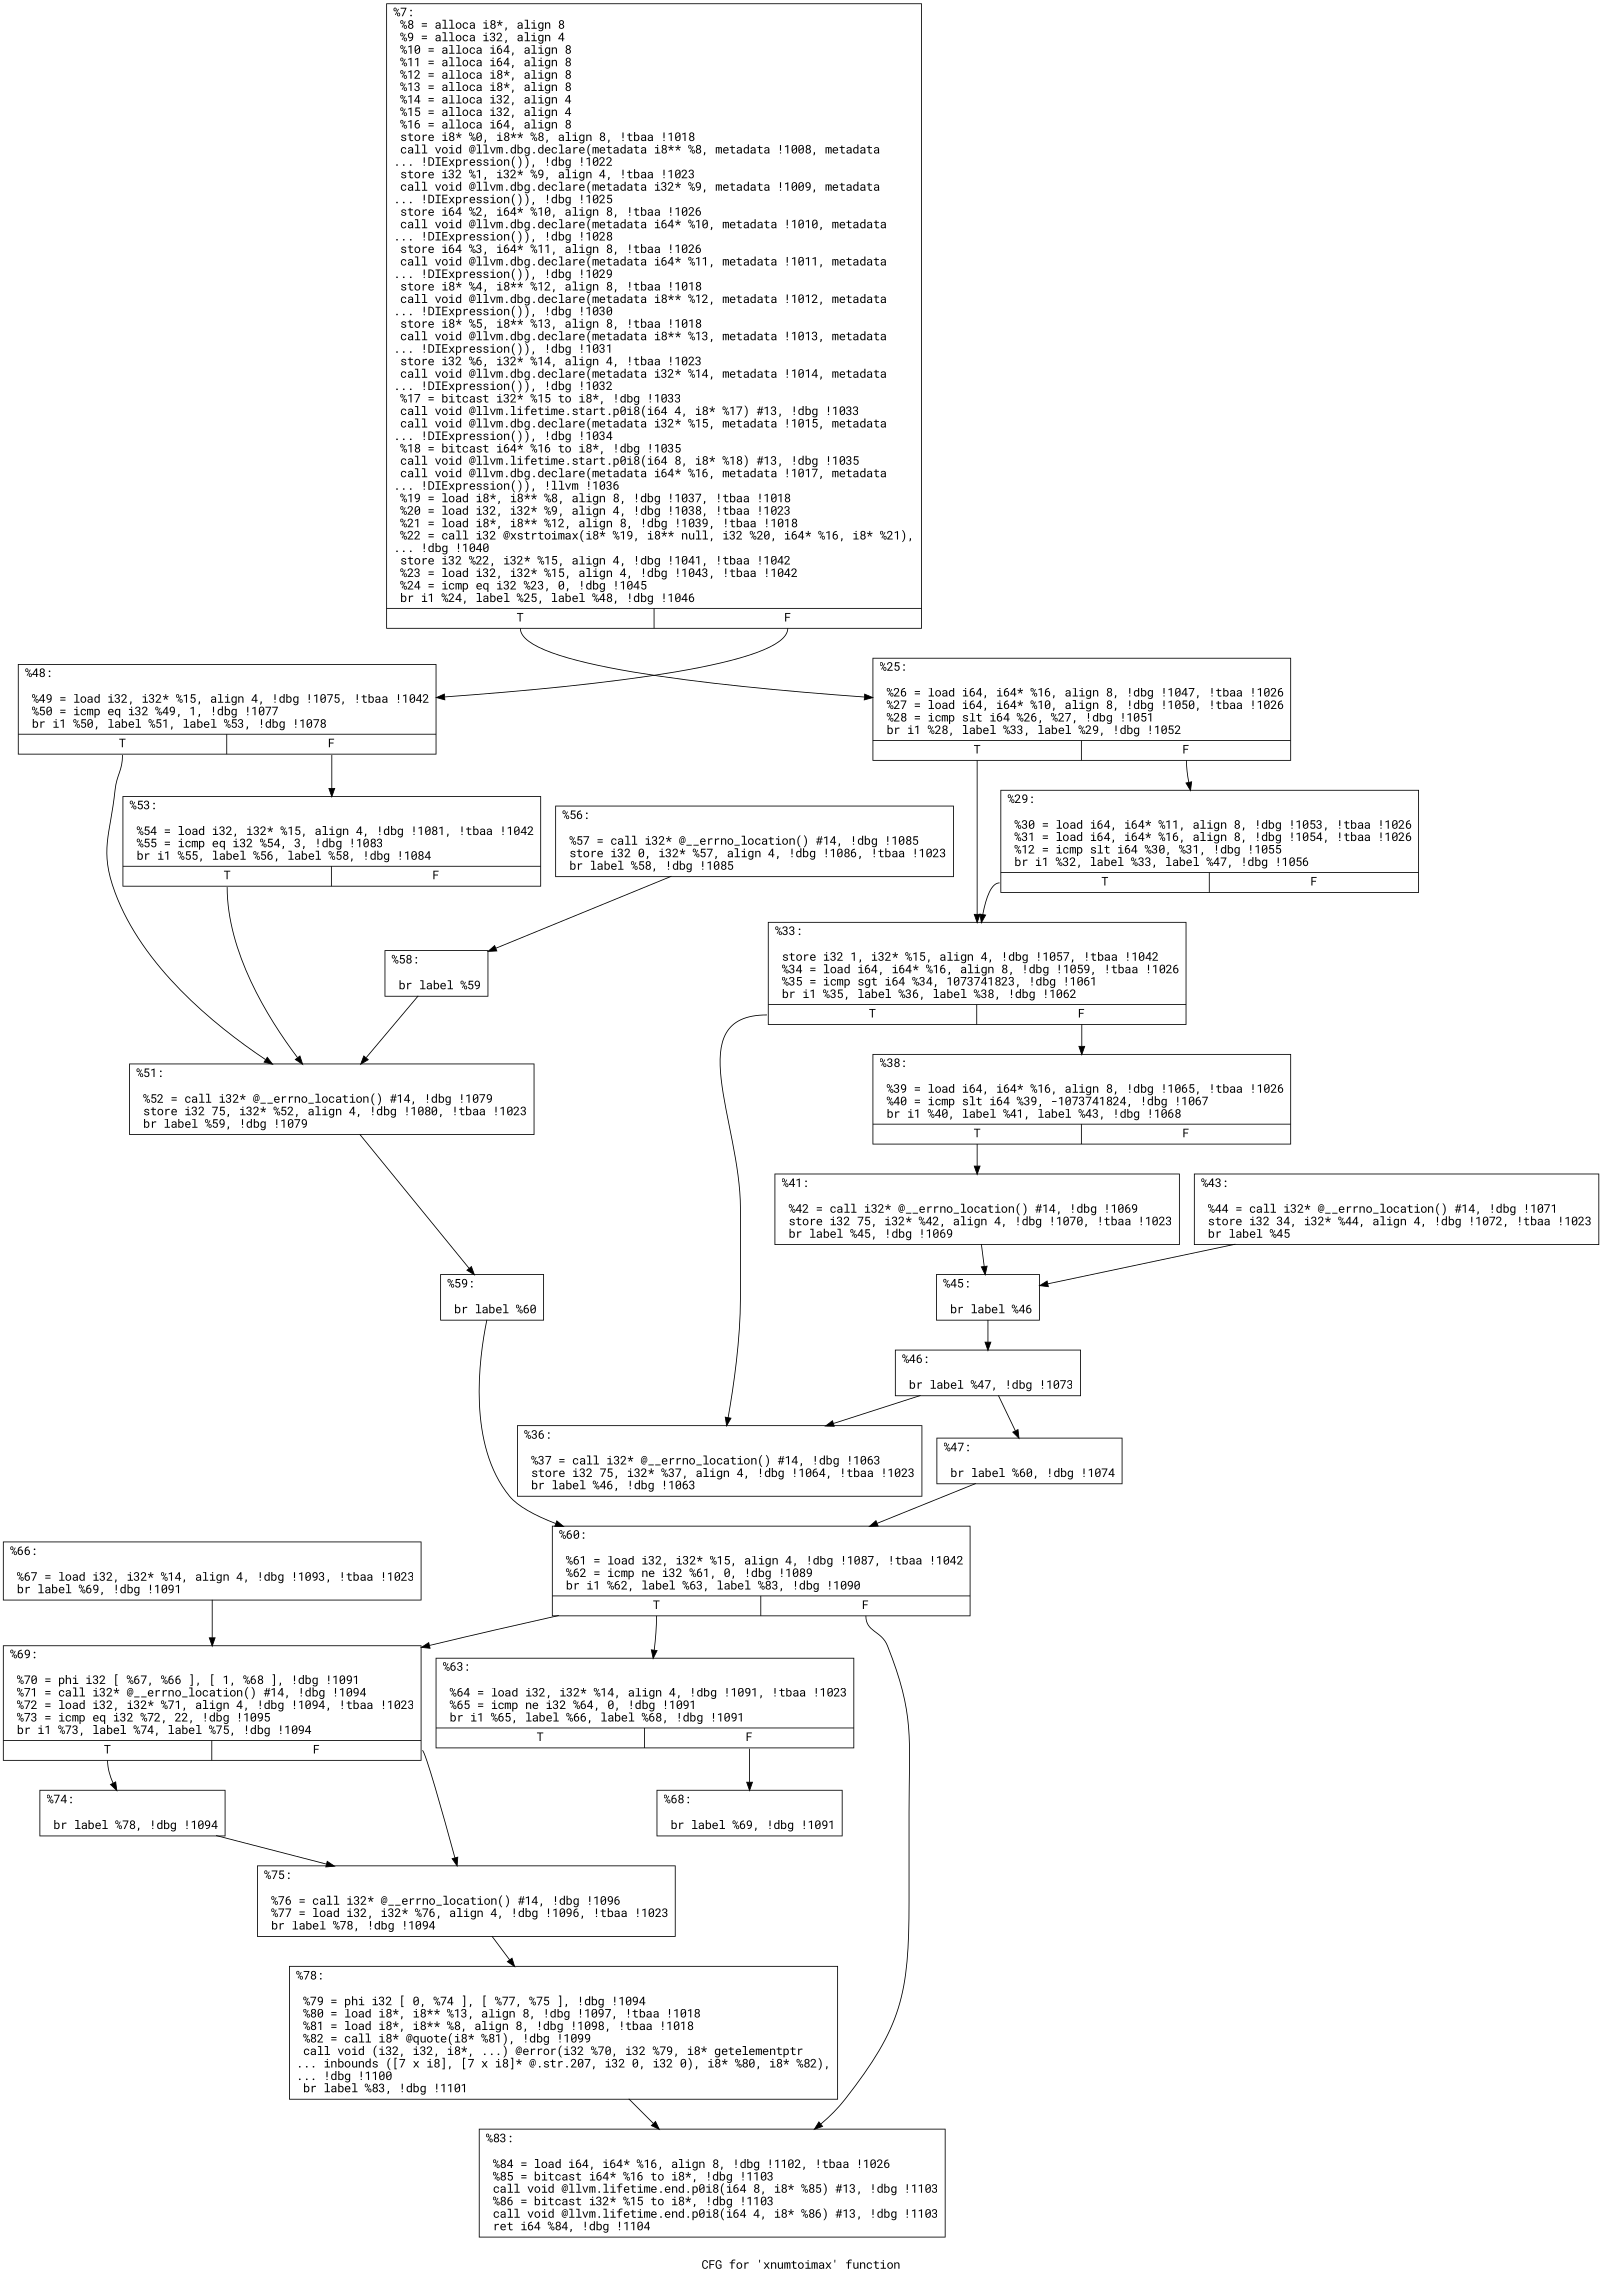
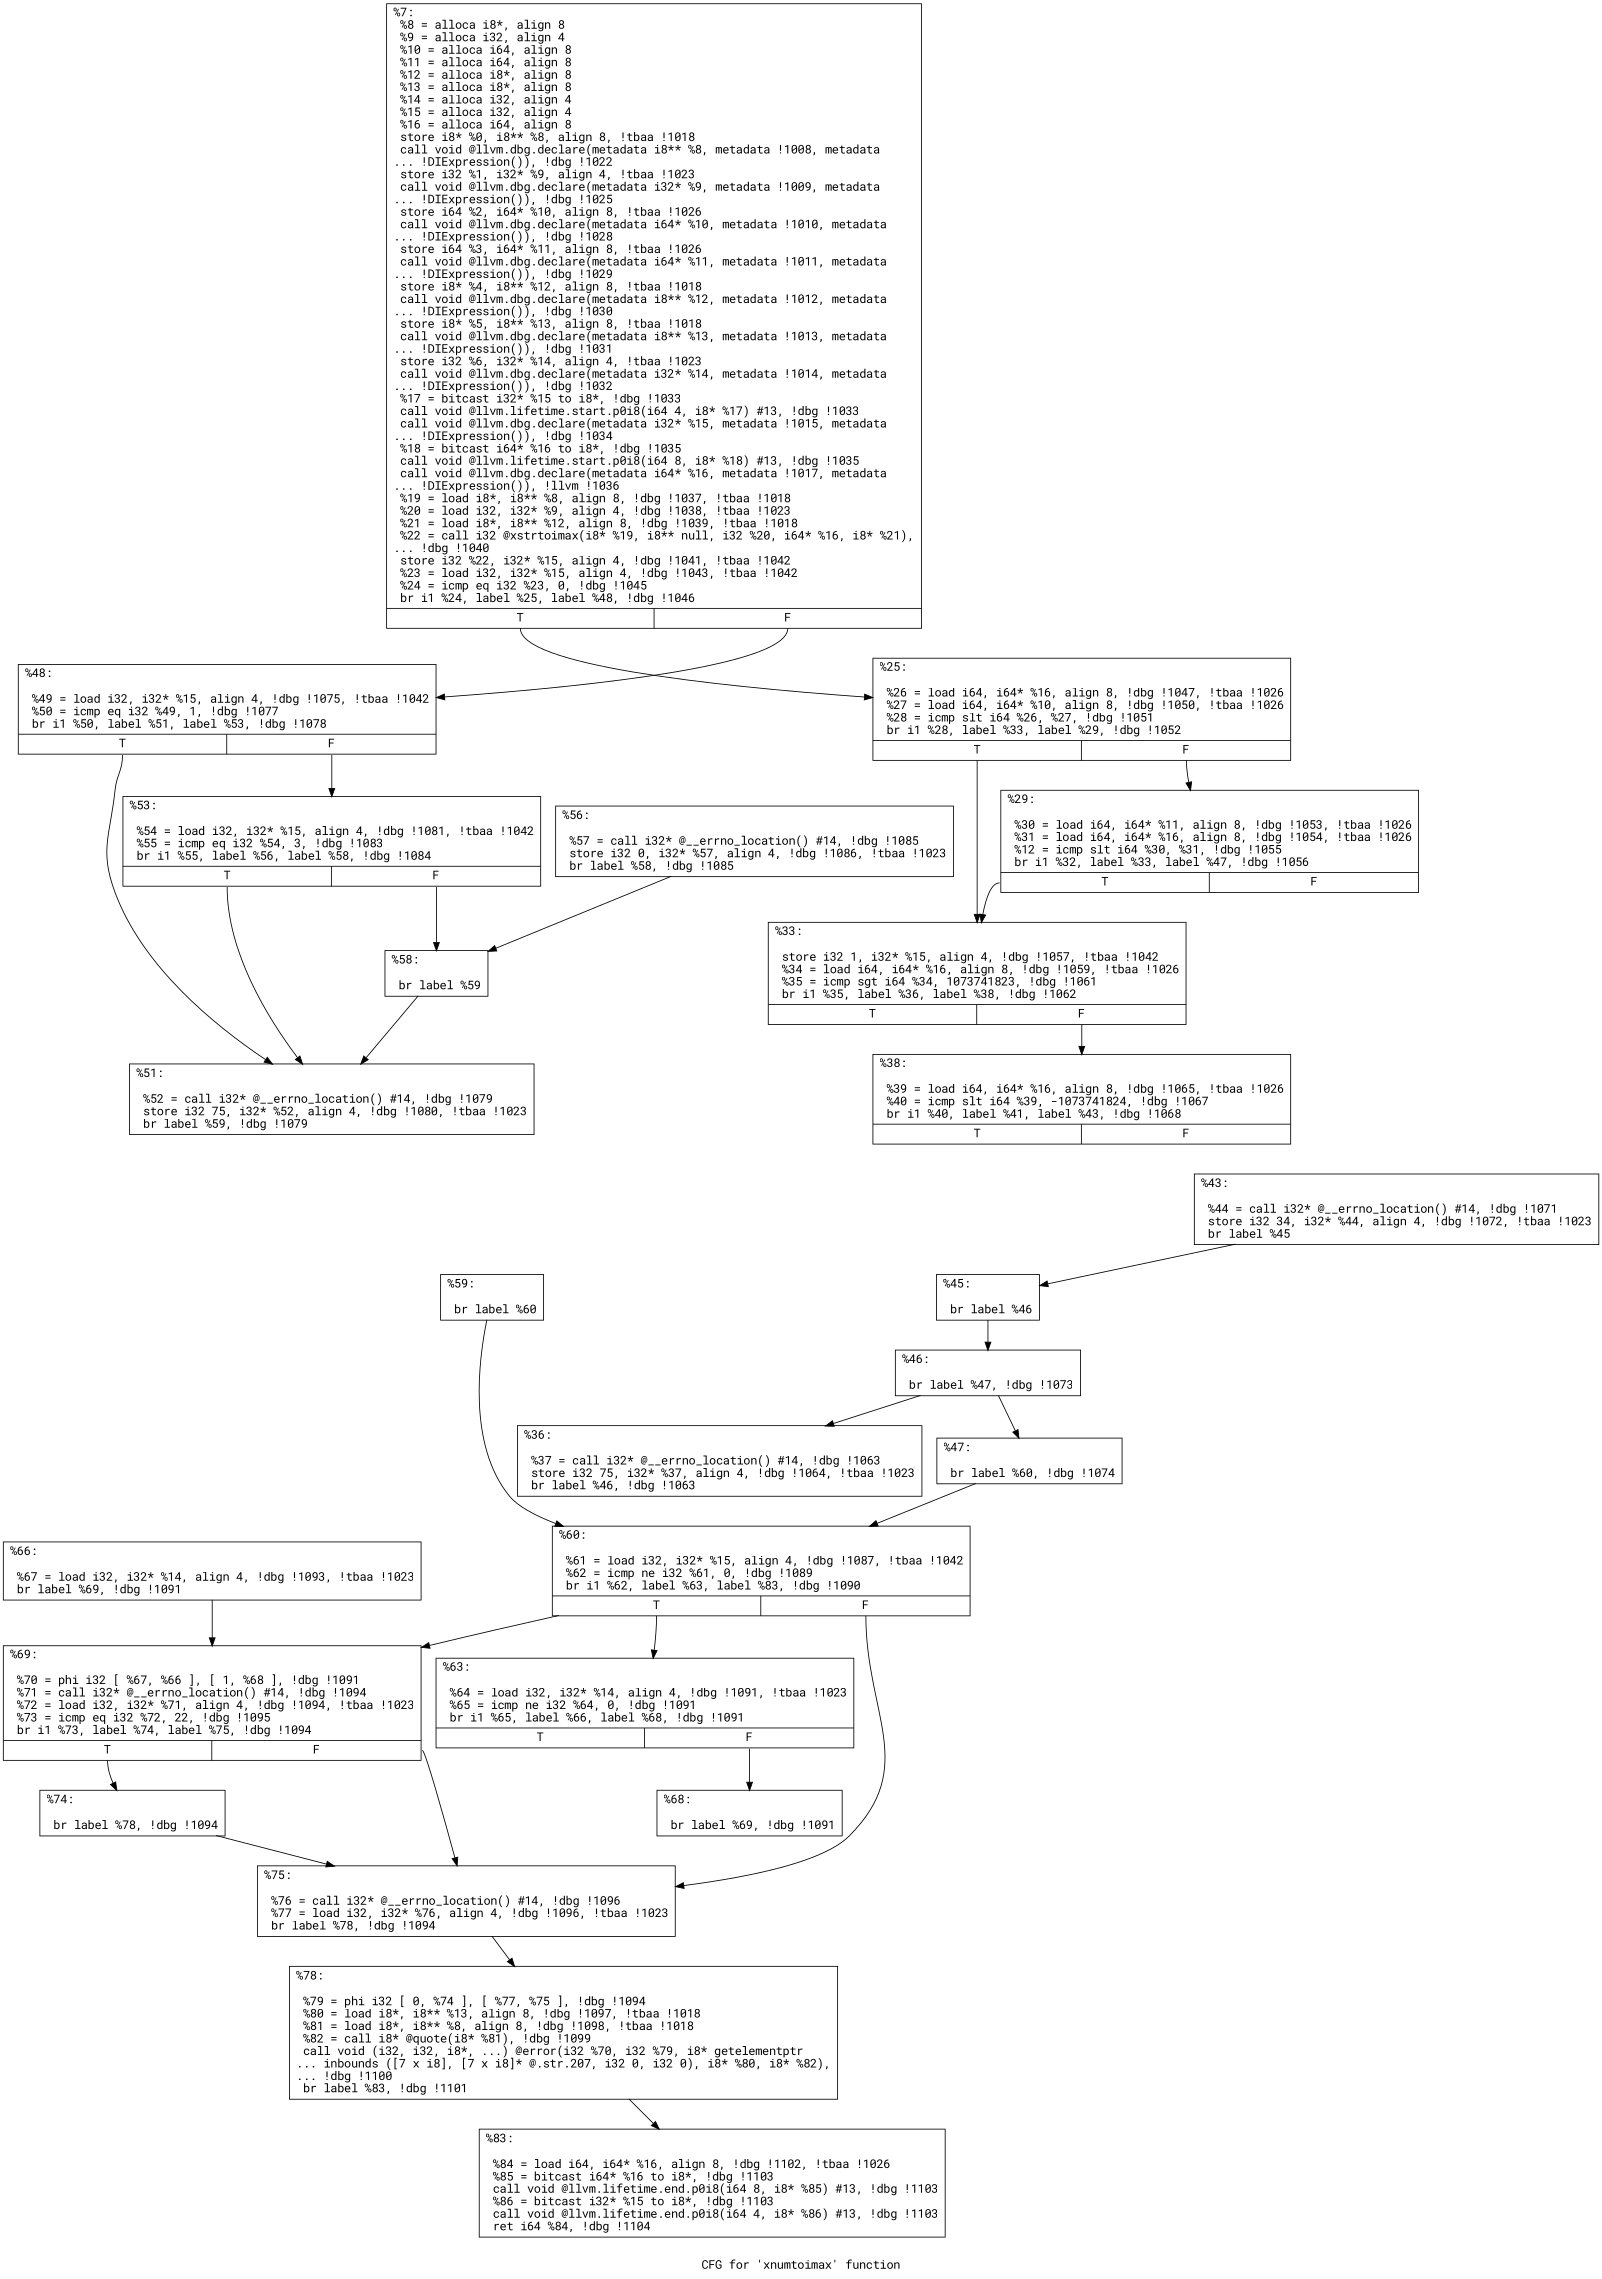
none -> (436, 915)
(414, 1201) -> none
(740, 1201) -> none
(977, 1209) -> none
(909, 1877) -> (867, 1814)
